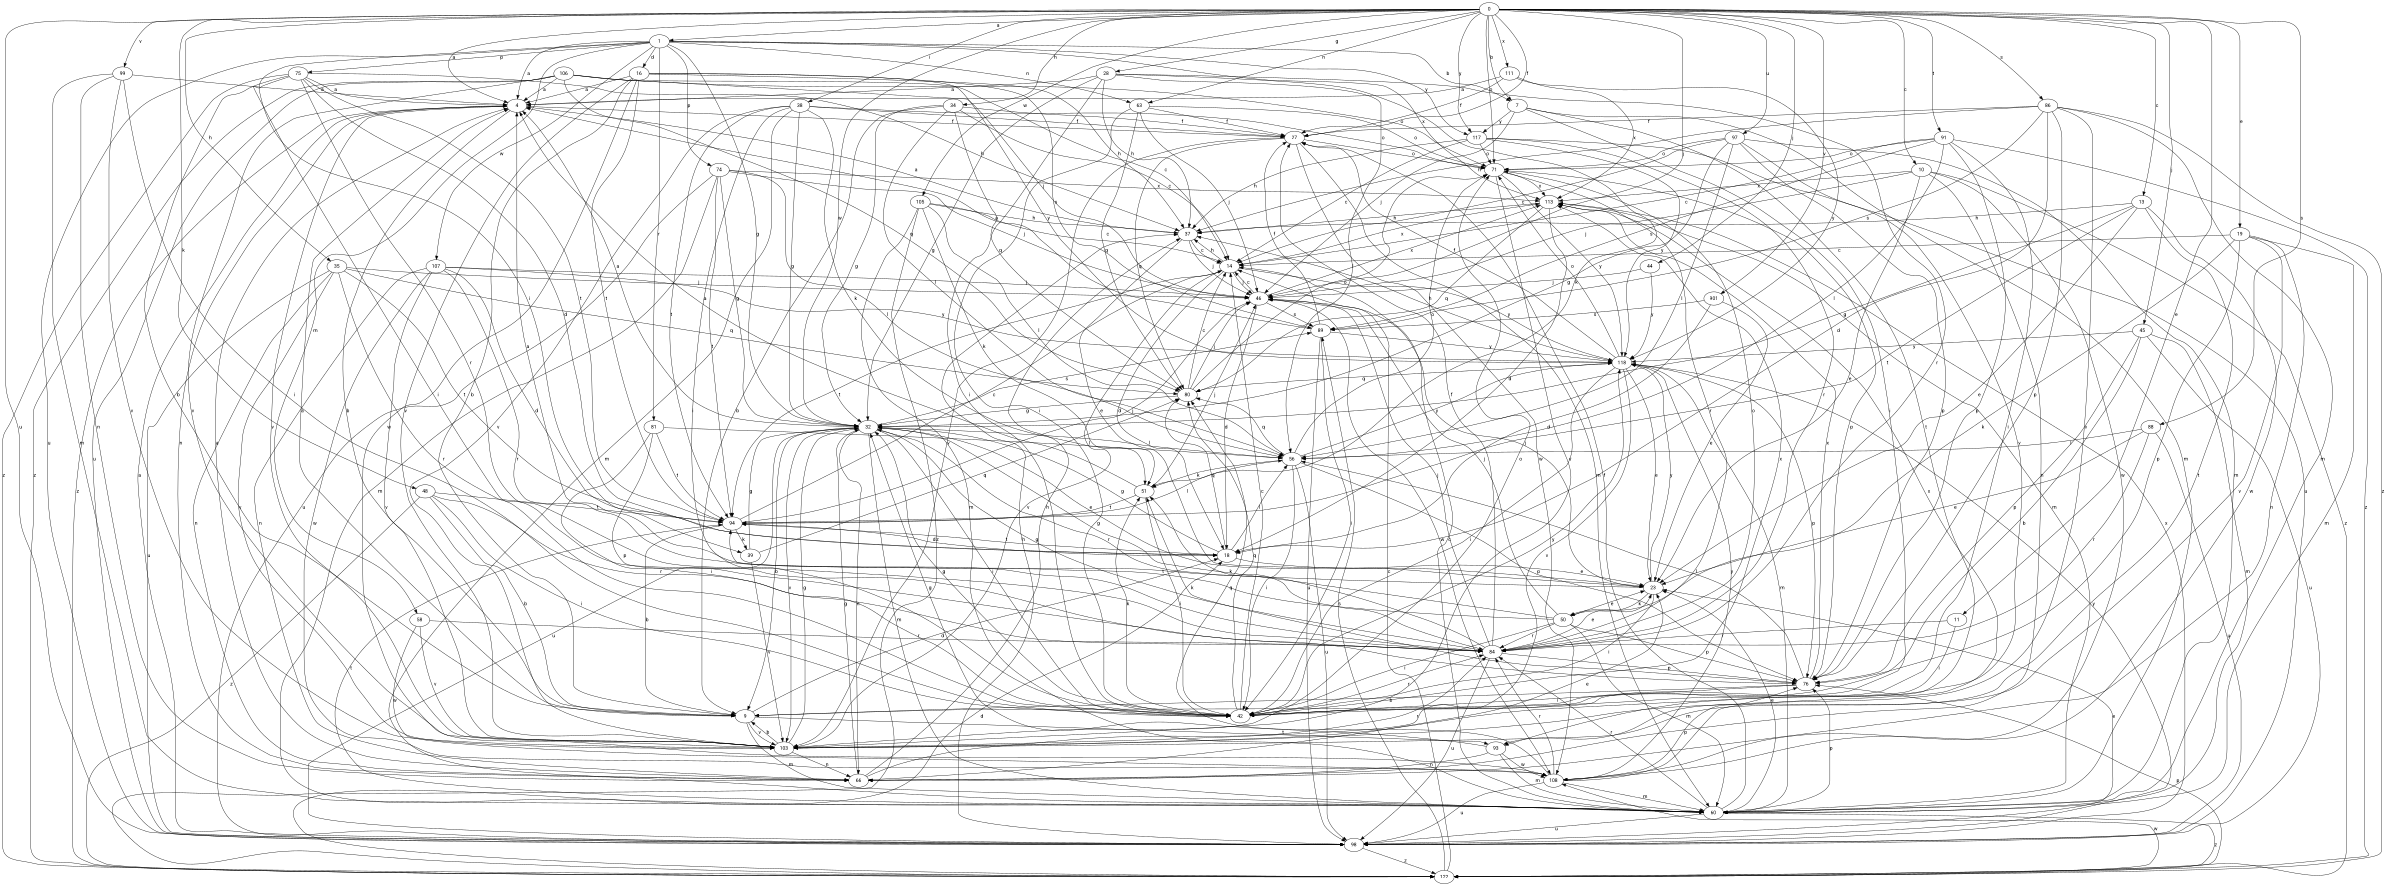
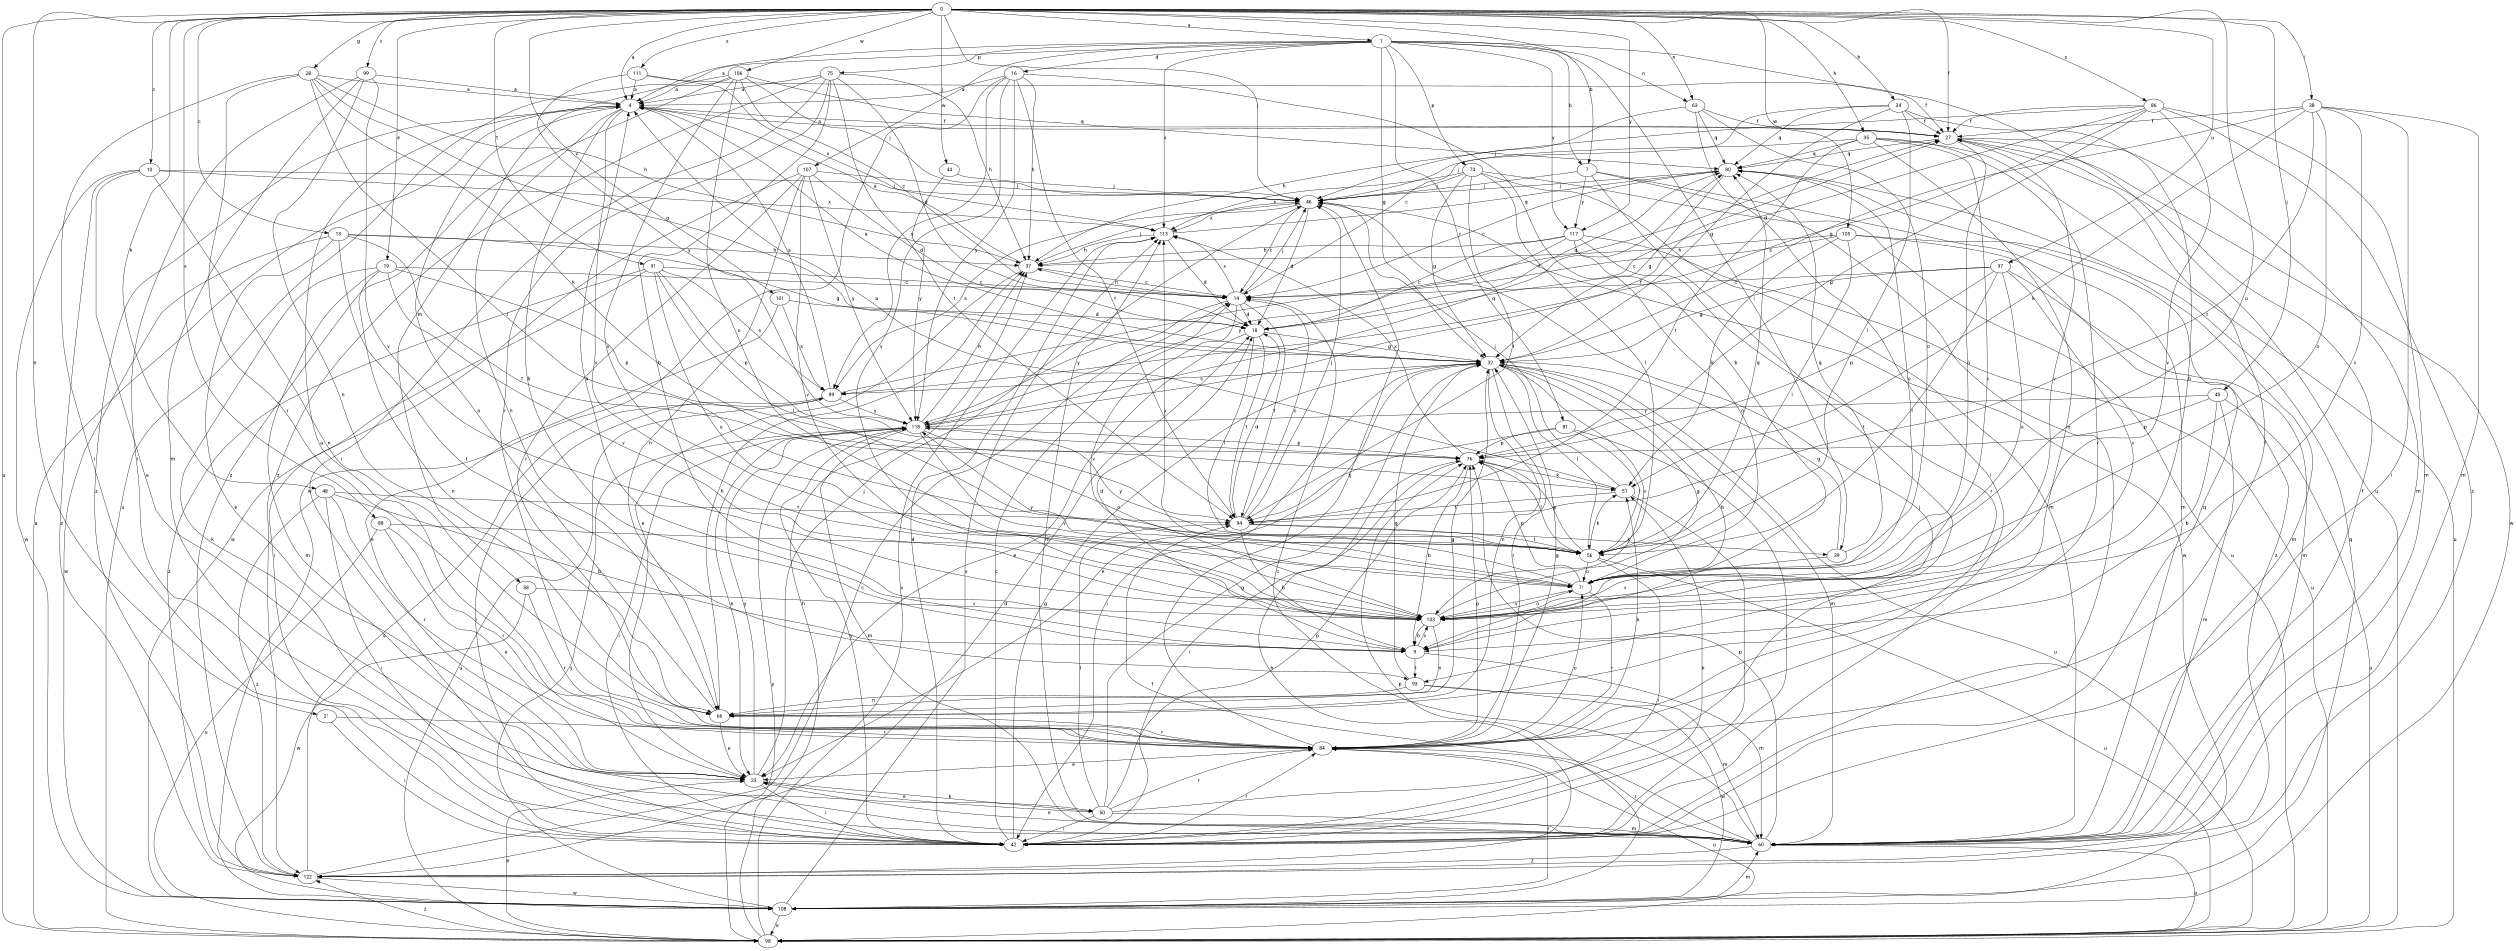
(960, 59) -> (842, 41)
none -> (1096, 129)
(1339, 199) -> (1416, 281)
(1714, 299) -> (780, 299)
(1957, 620) -> (327, 716)
(2178, 781) -> (1272, 668)
